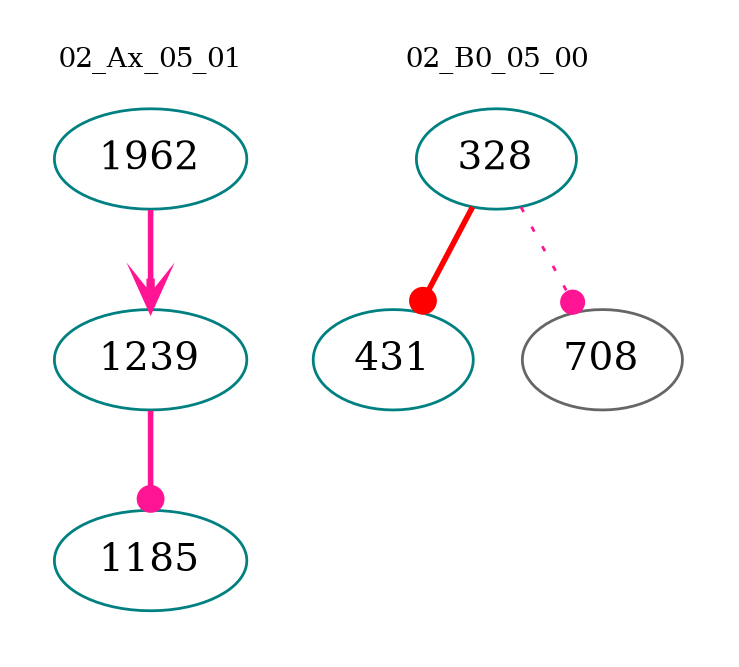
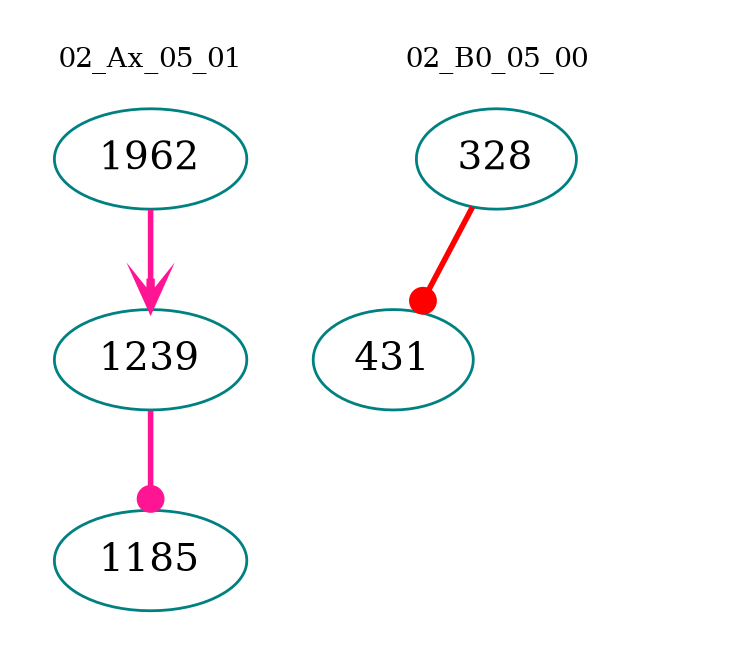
(602, 360) -> none
